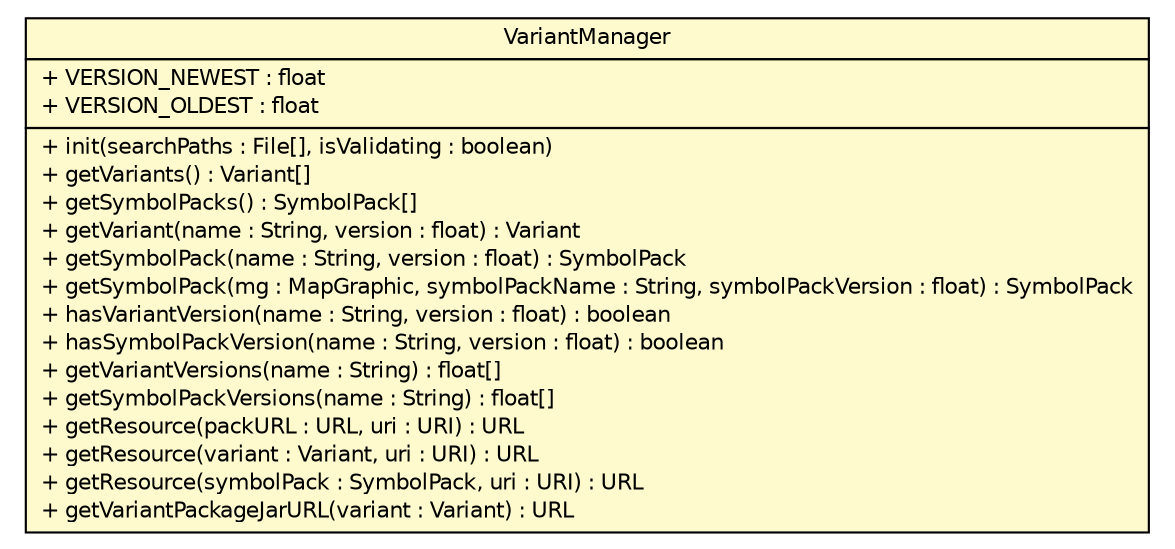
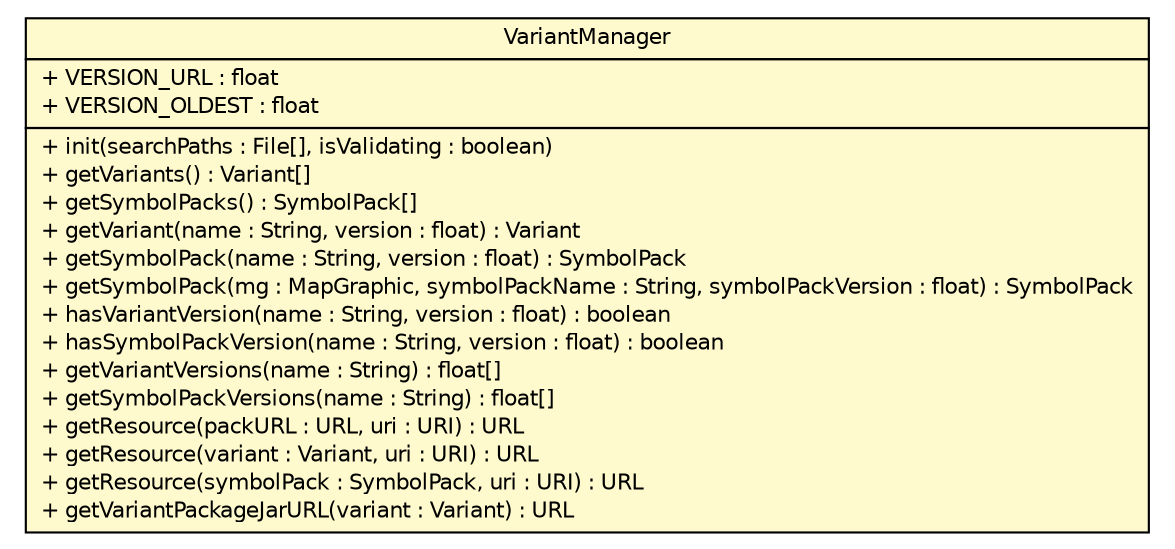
(184, 79) -> (160, 79)
